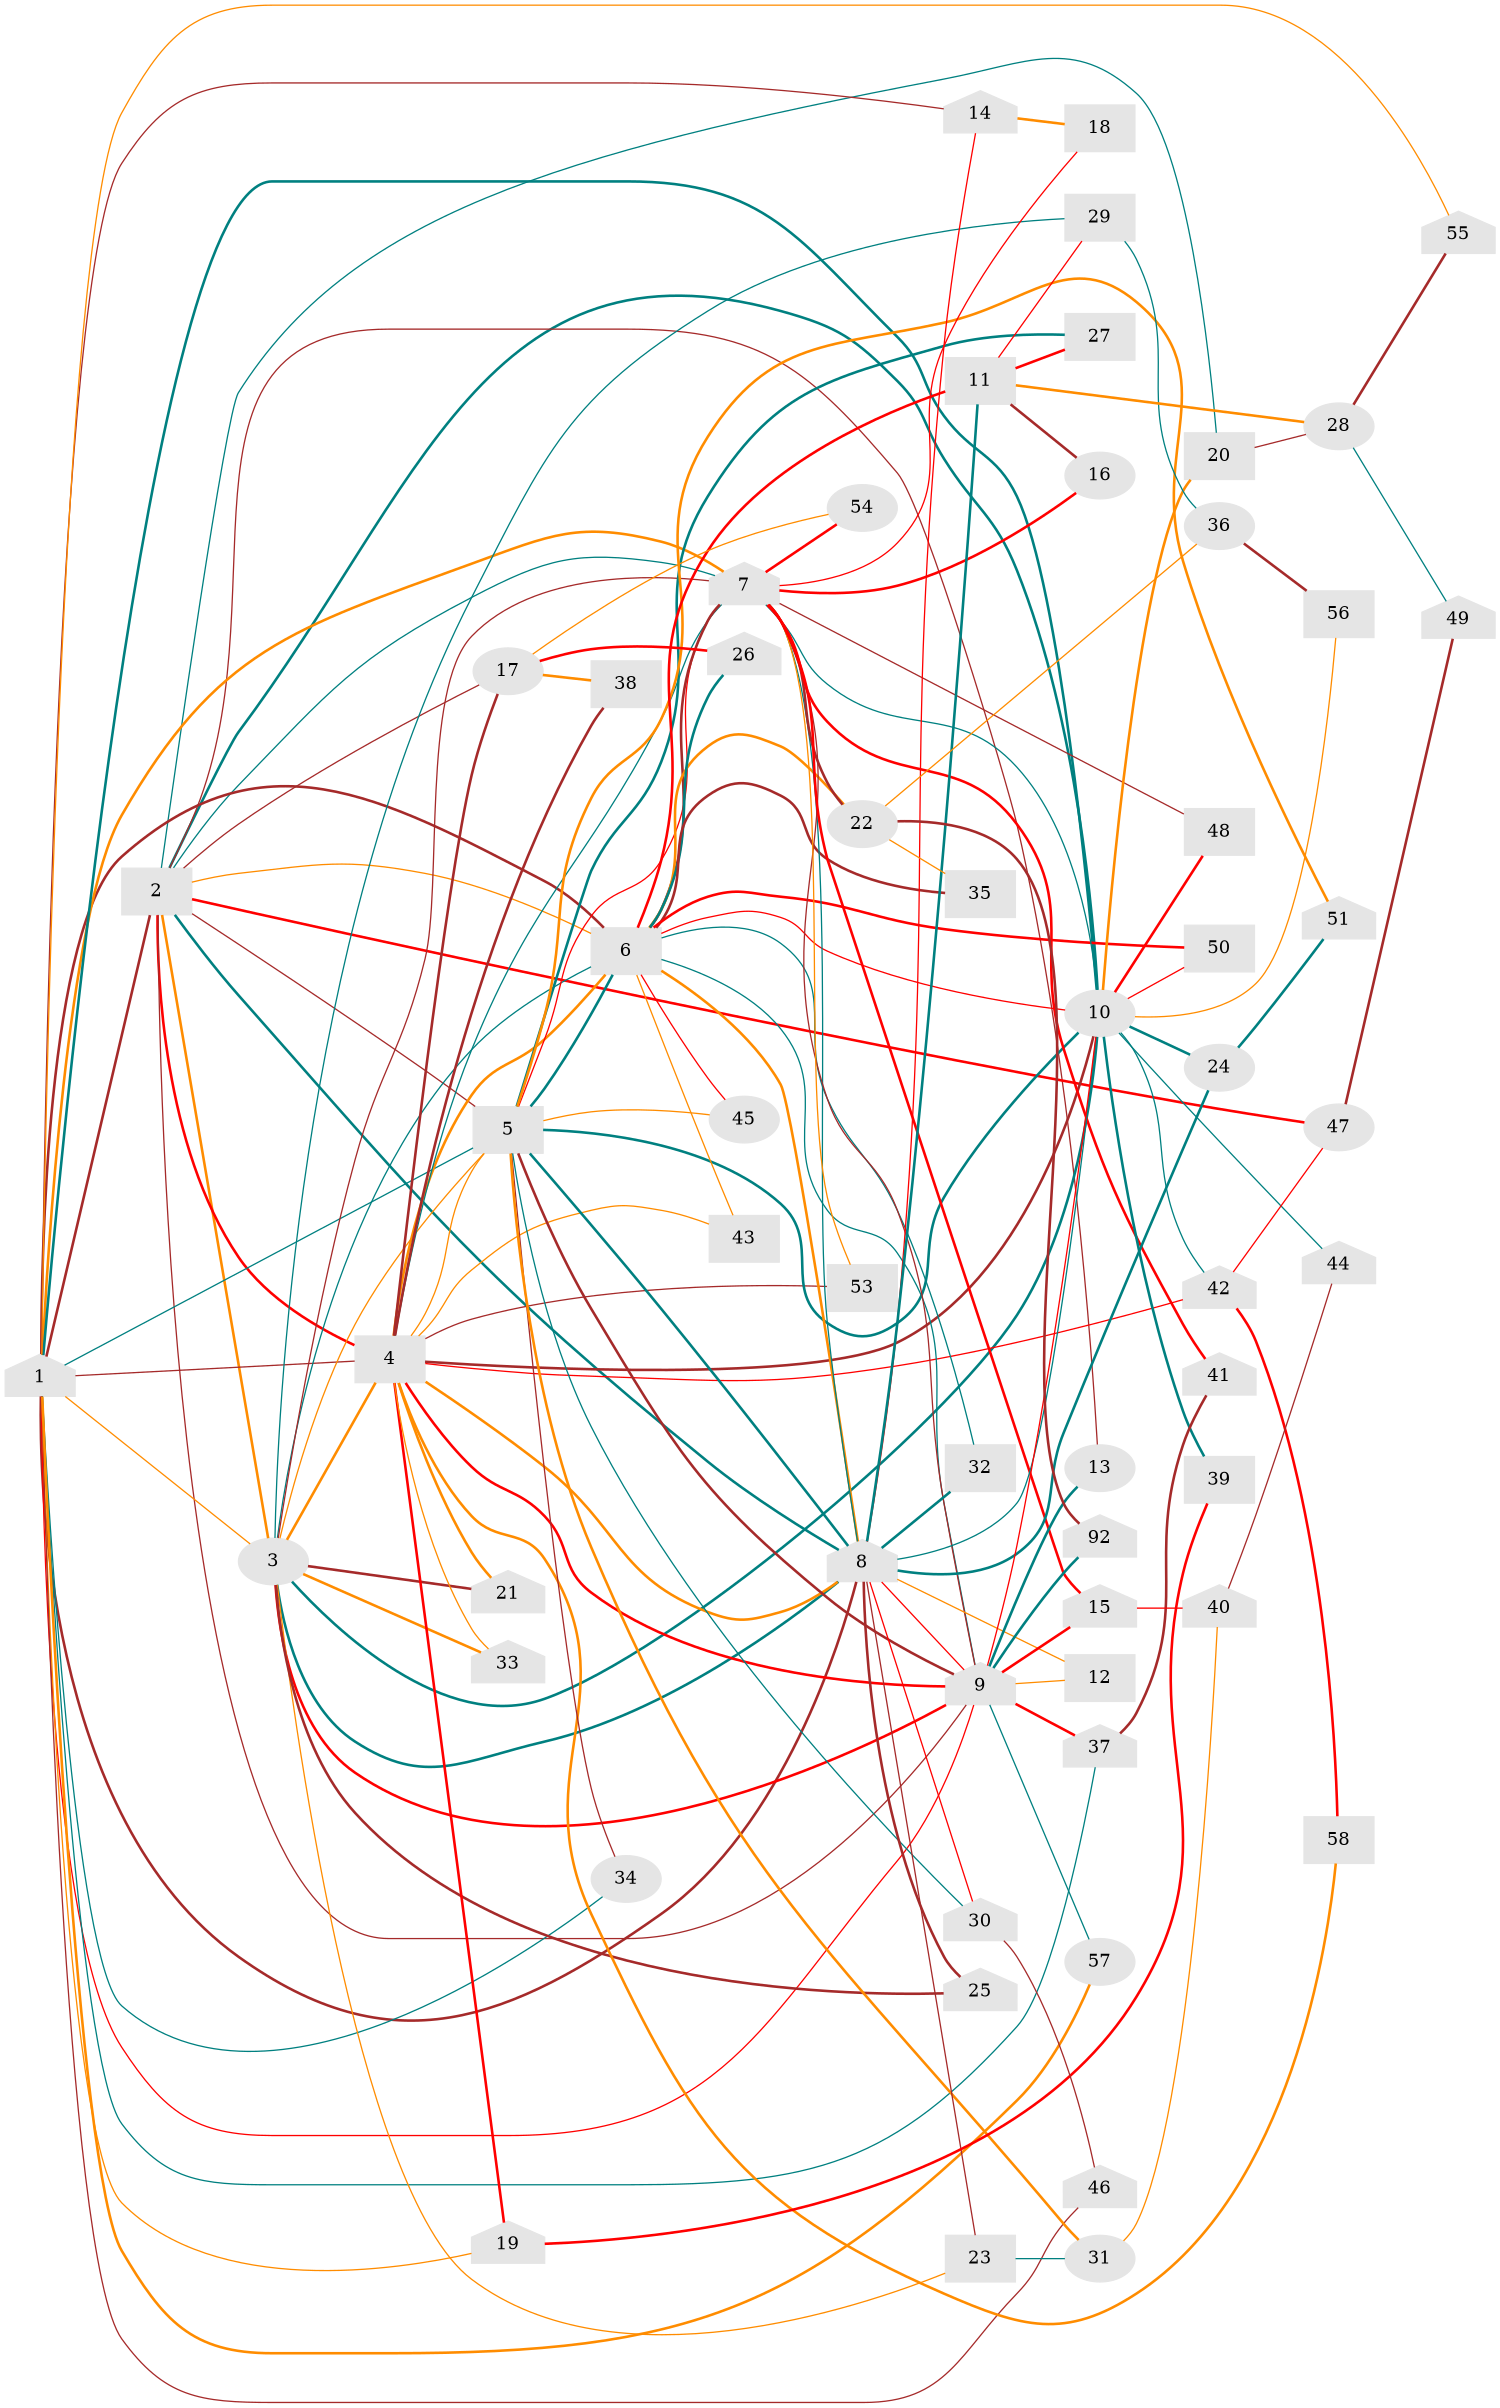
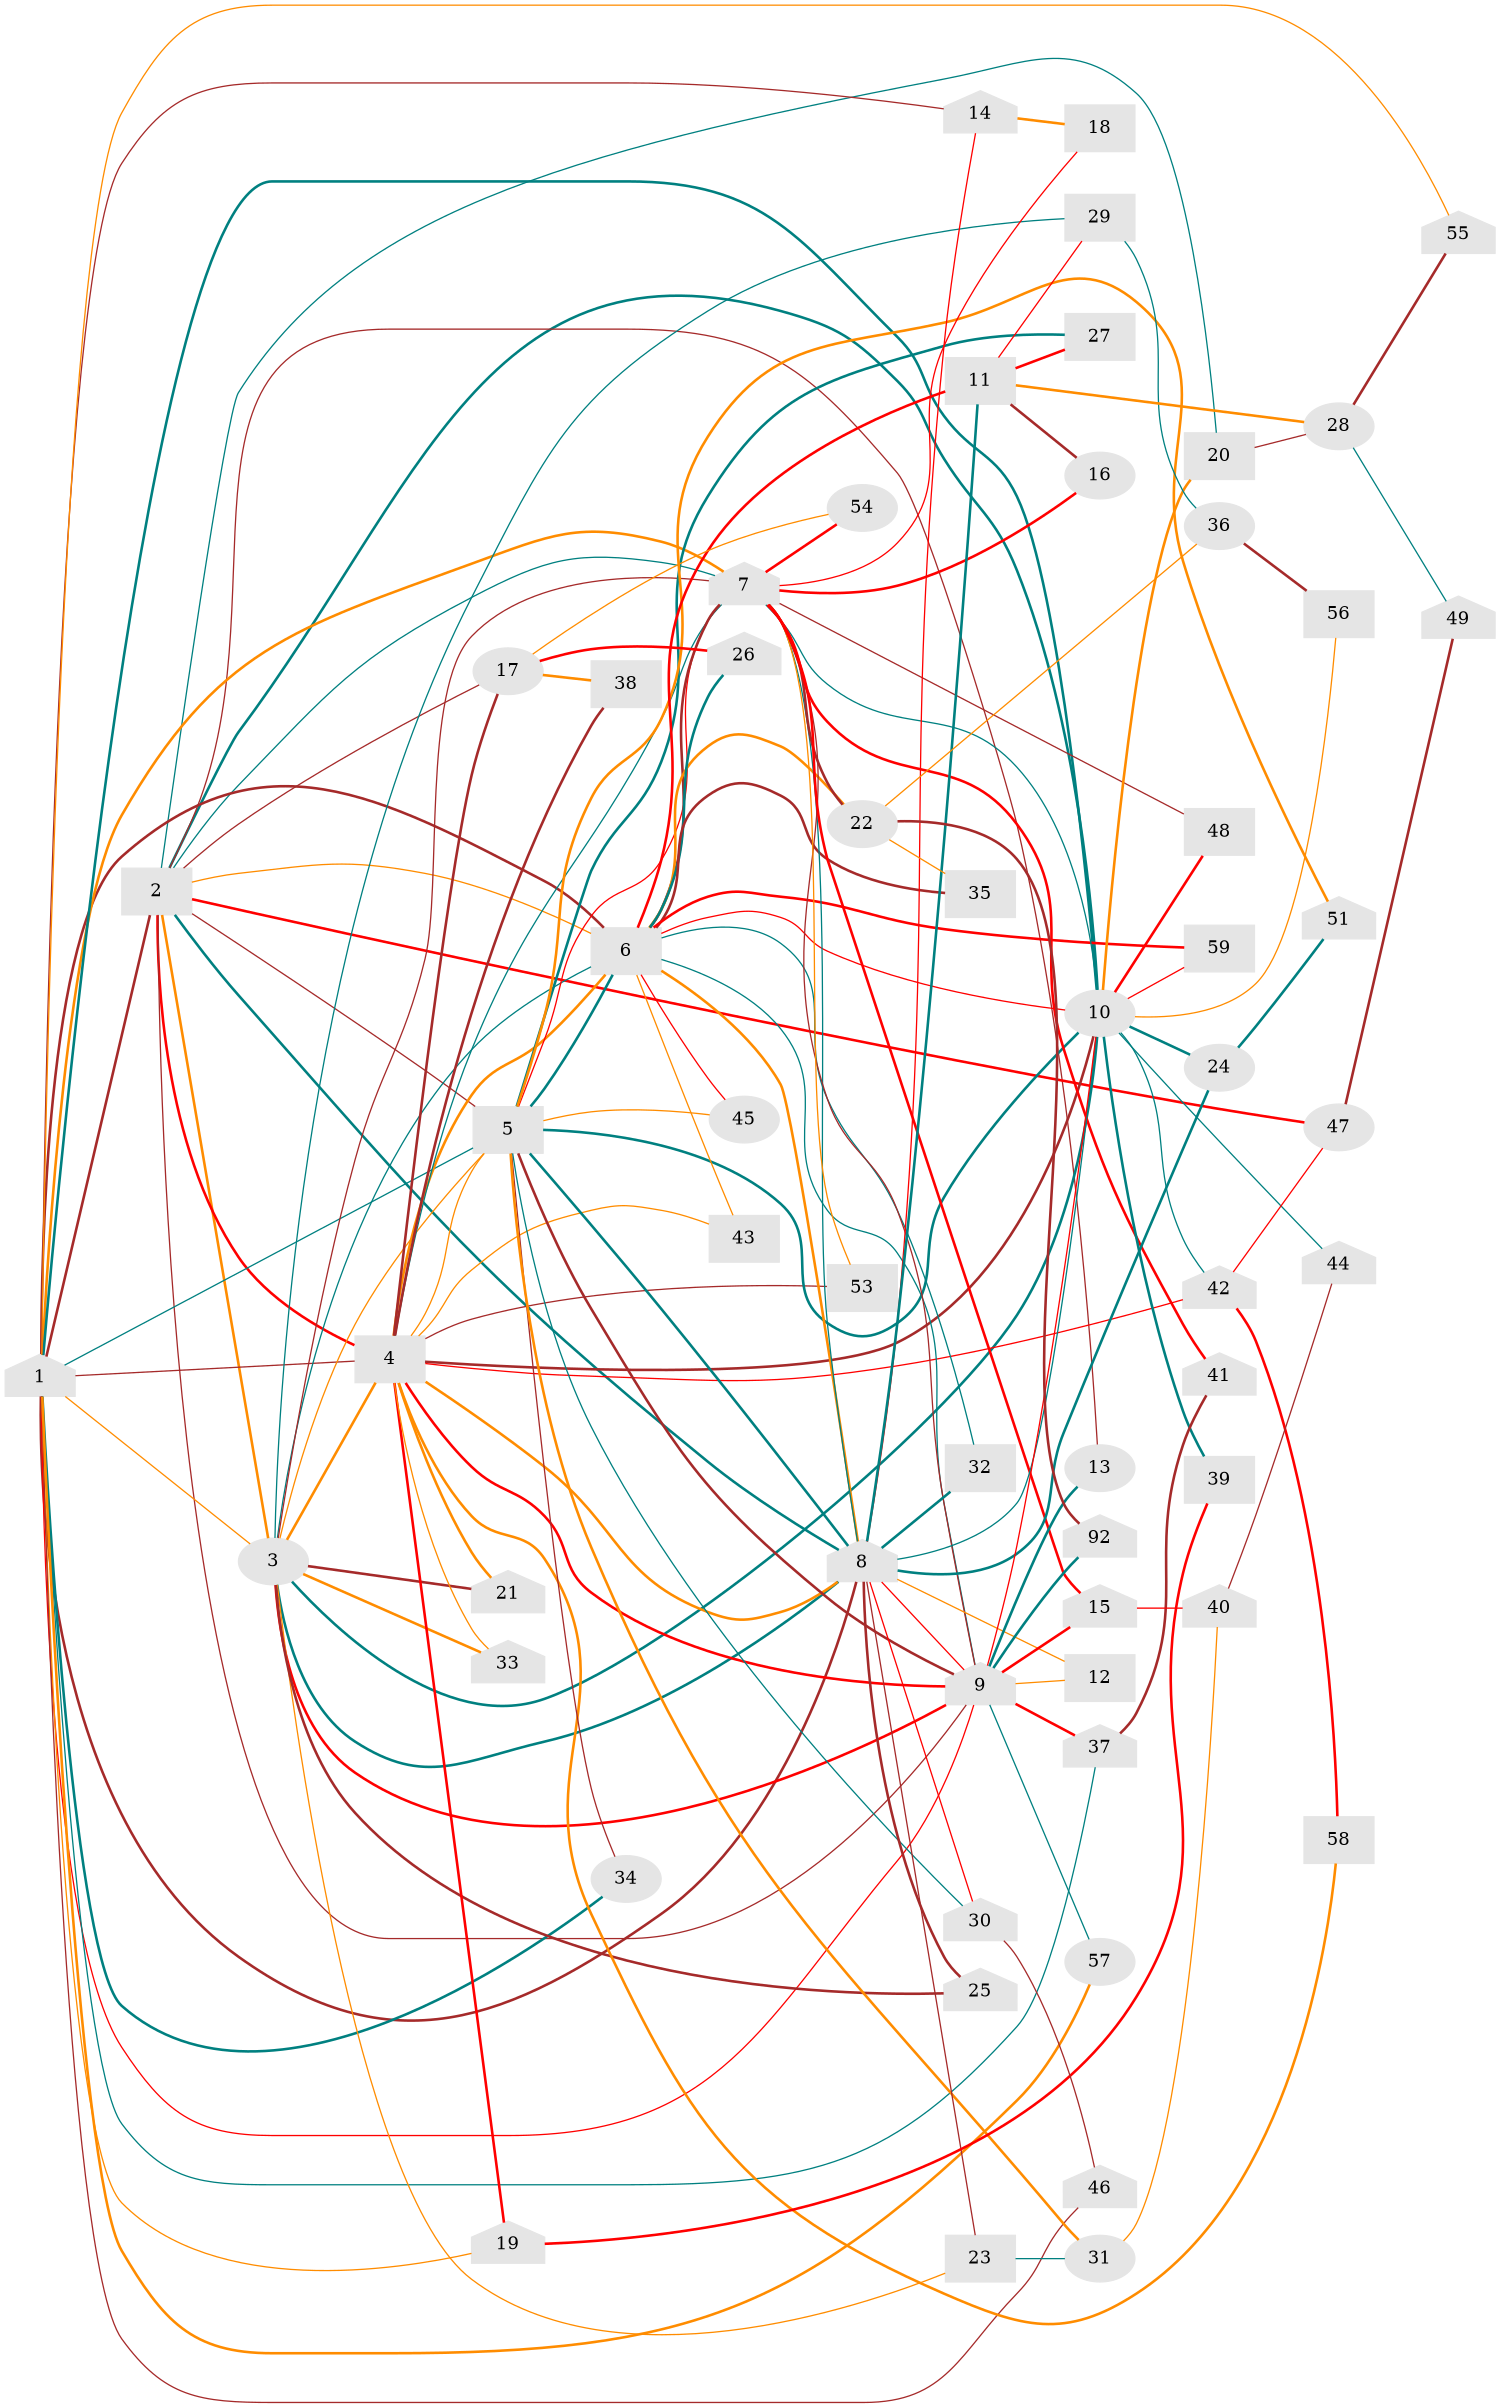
(1219, 949) -> (1219, 949)
(104, 1966) -> (104, 1966)
